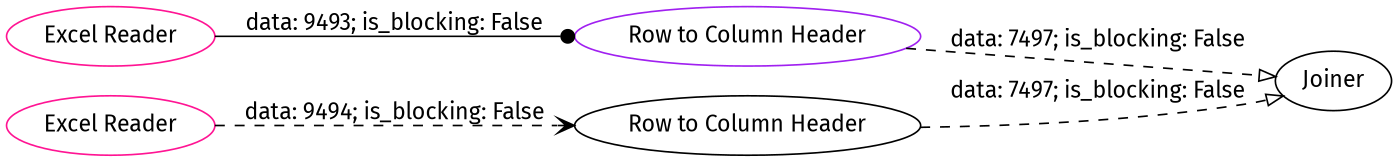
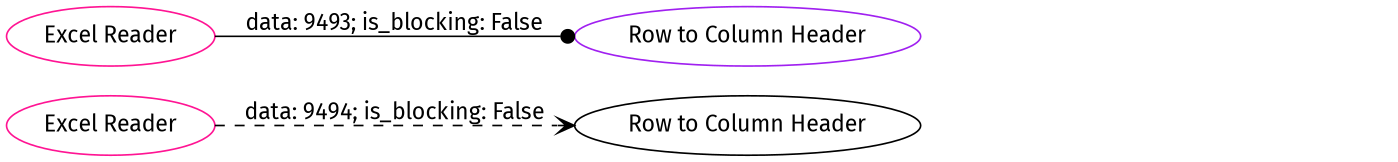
(1333, 81) -> none
